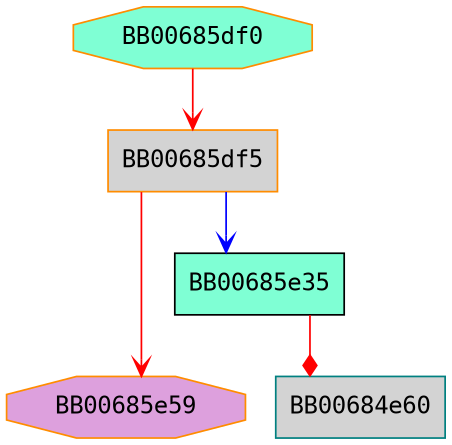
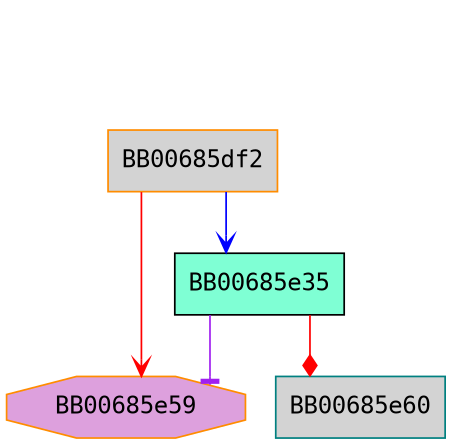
(193, 38) -> none
(193, 161) -> (193, 161)
none -> (210, 346)
(360, 407) -> (360, 407)
